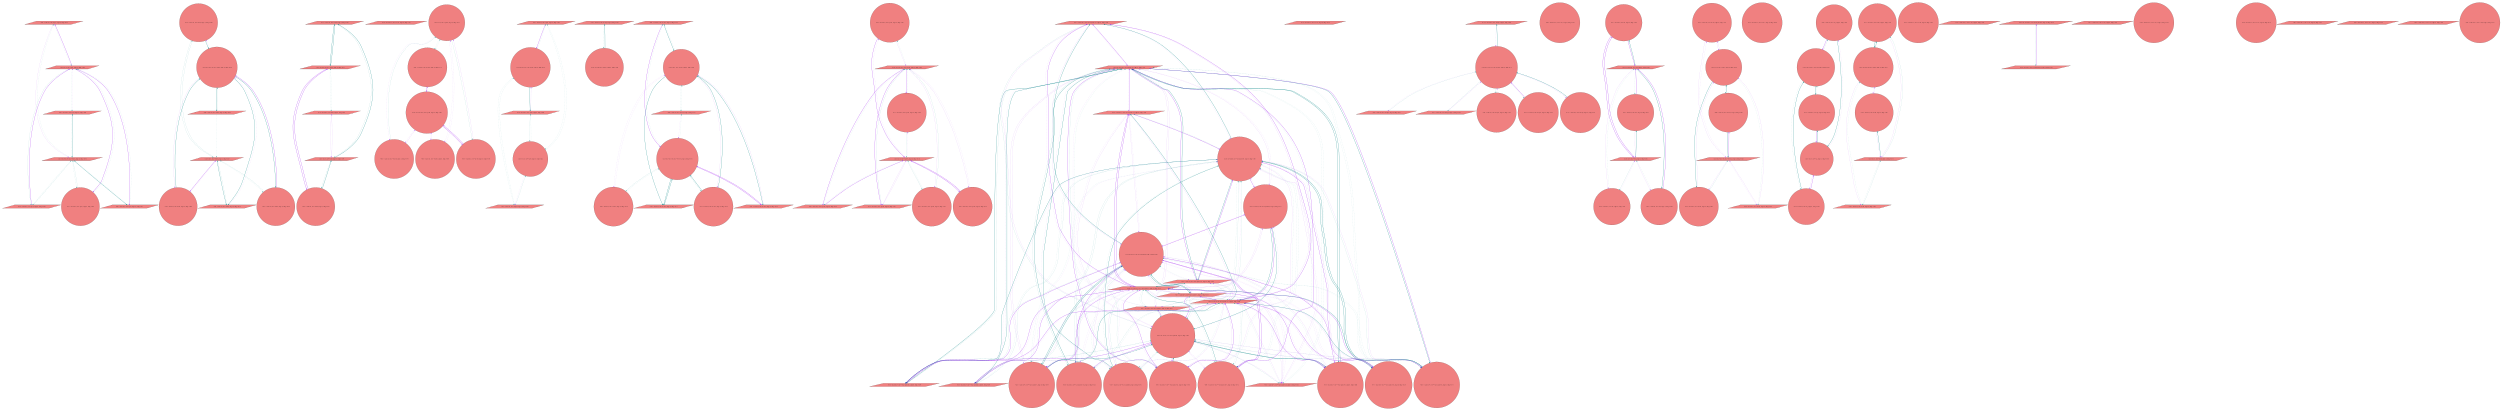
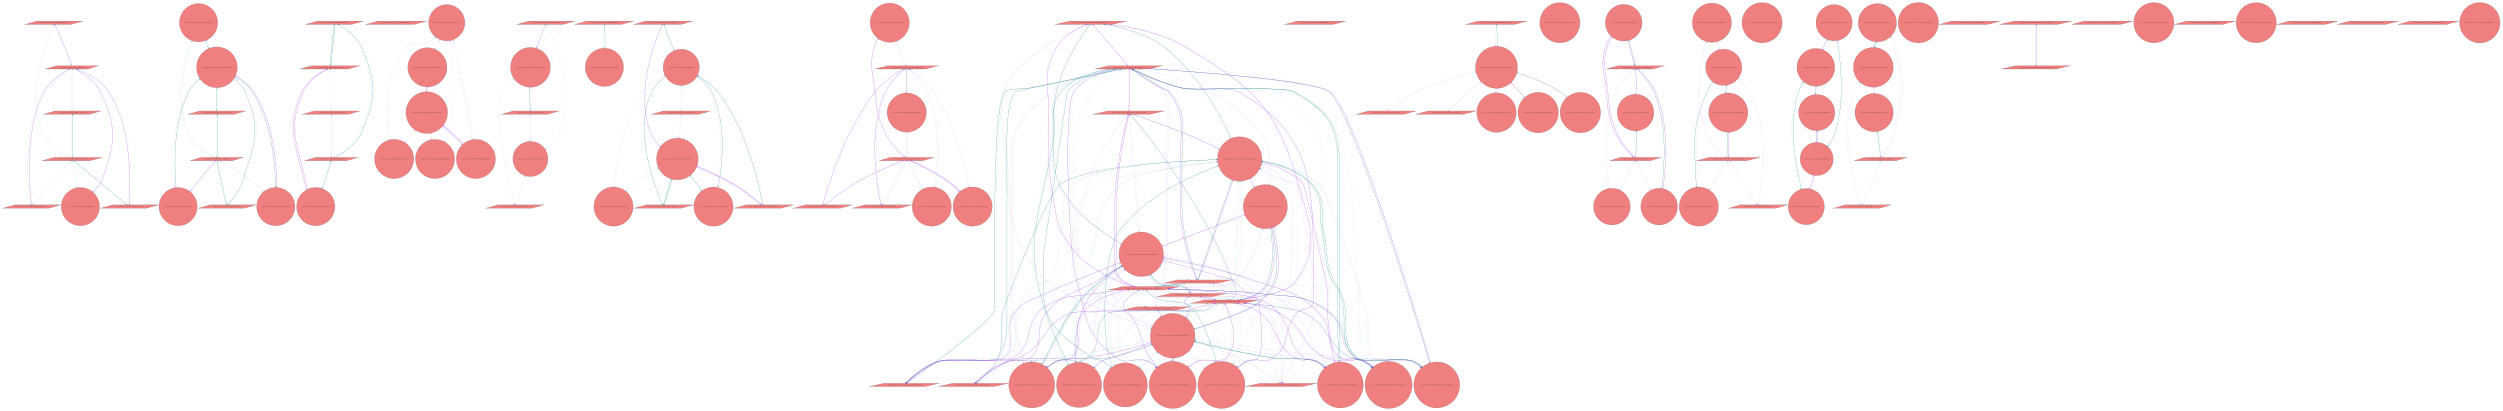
none -> (2205, 23)
none -> (218, 136)
(1247, 293) -> none
(1263, 299) -> (1263, 299)
